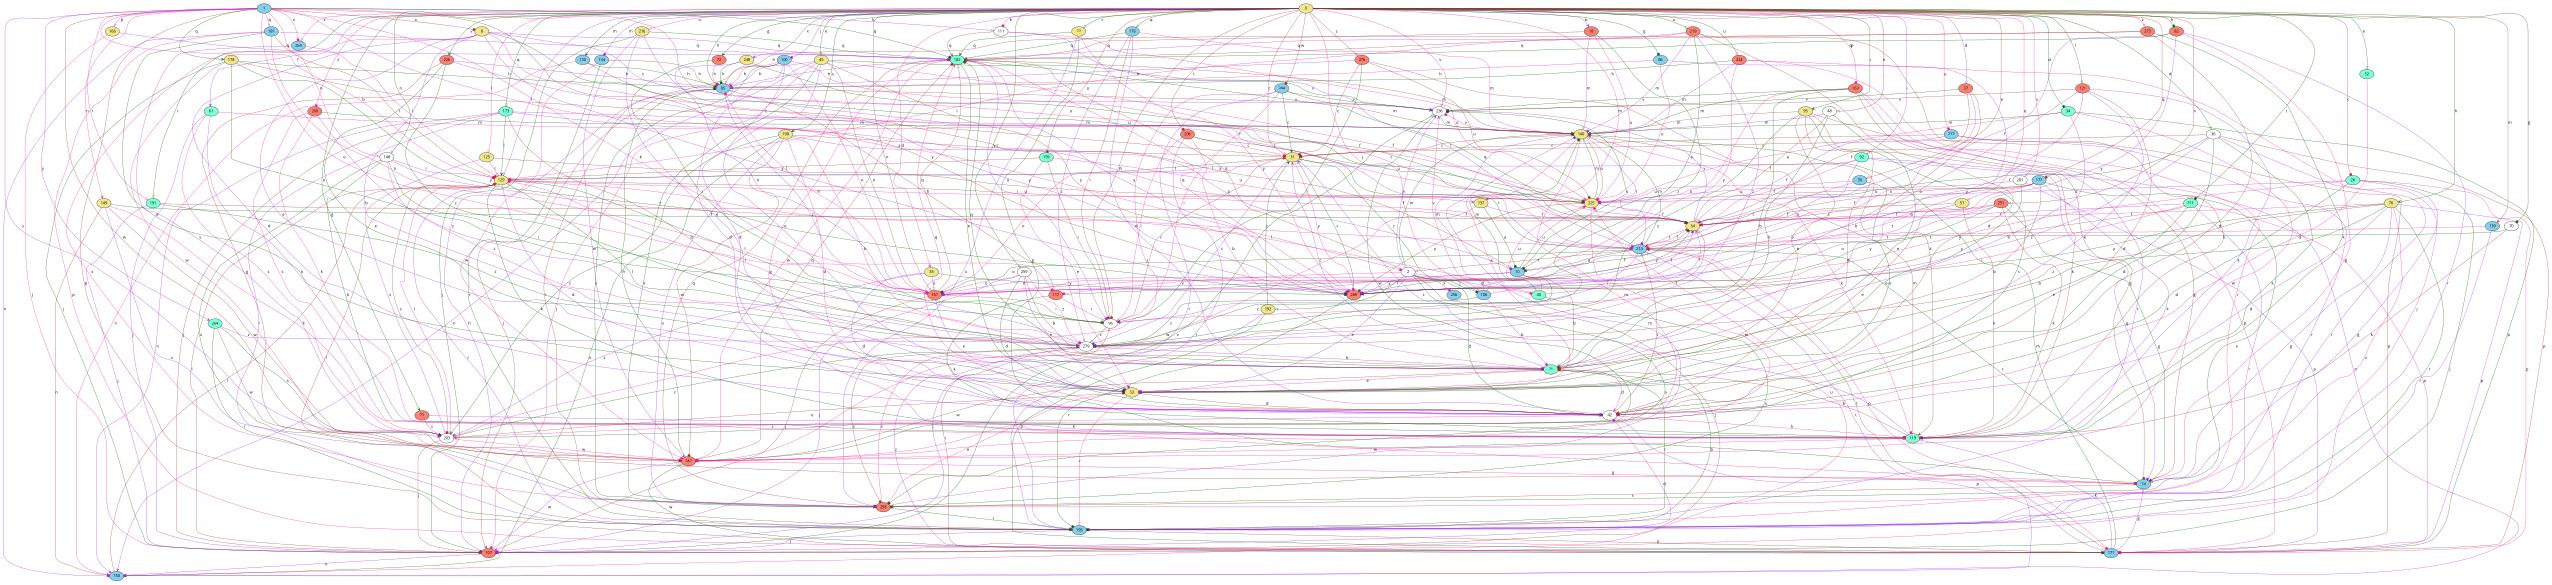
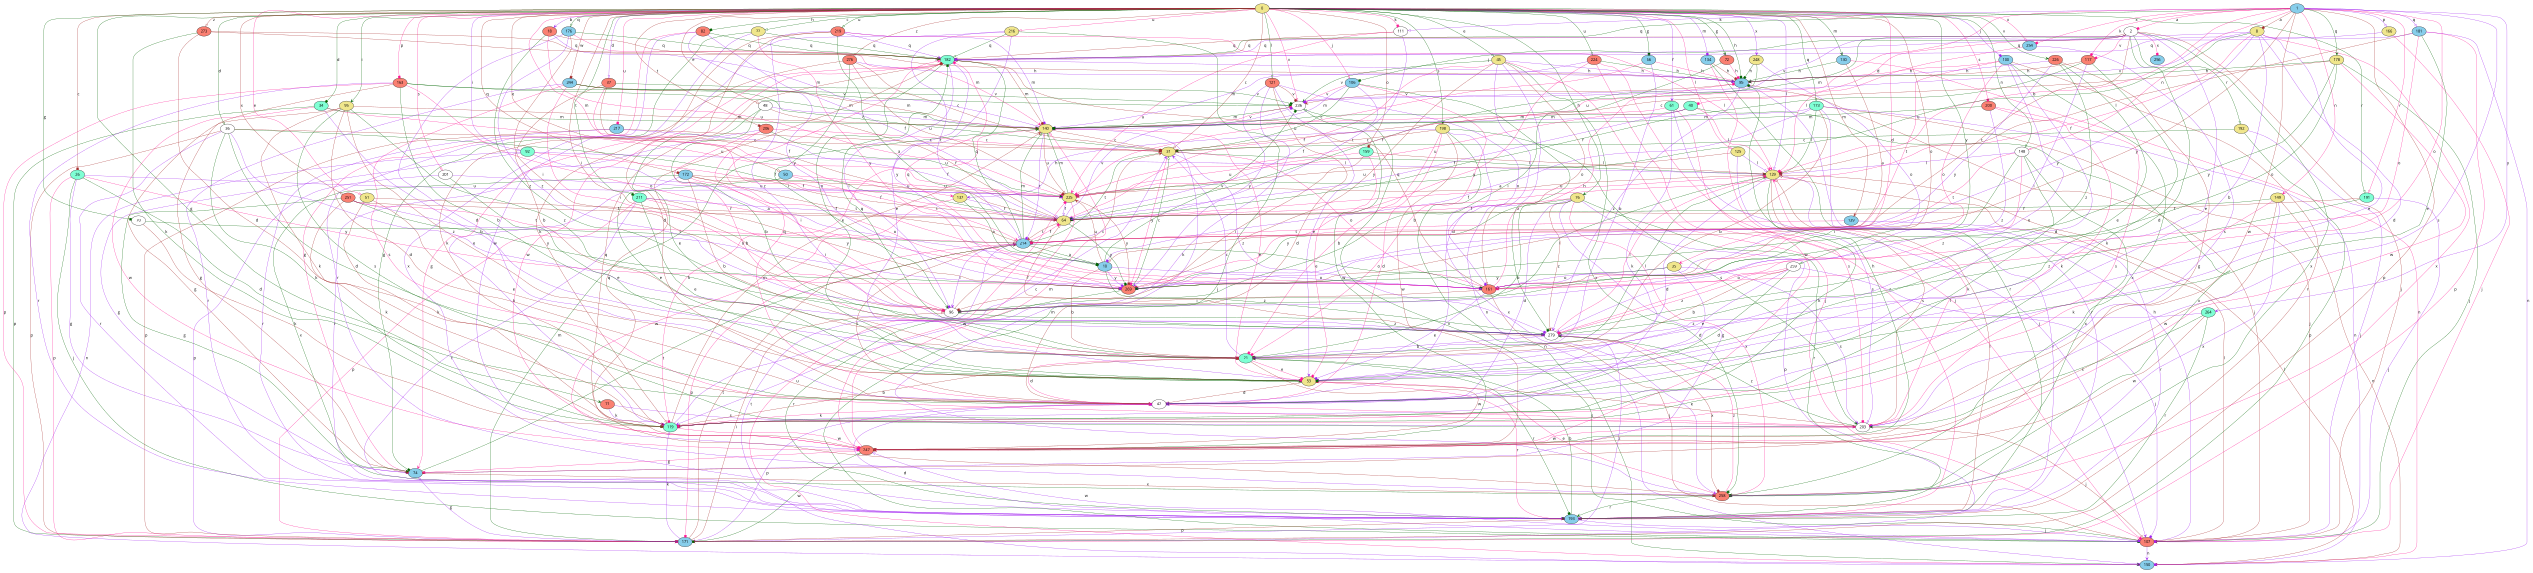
(2367, 74) -> none
(1520, 261) -> (1881, 215)
